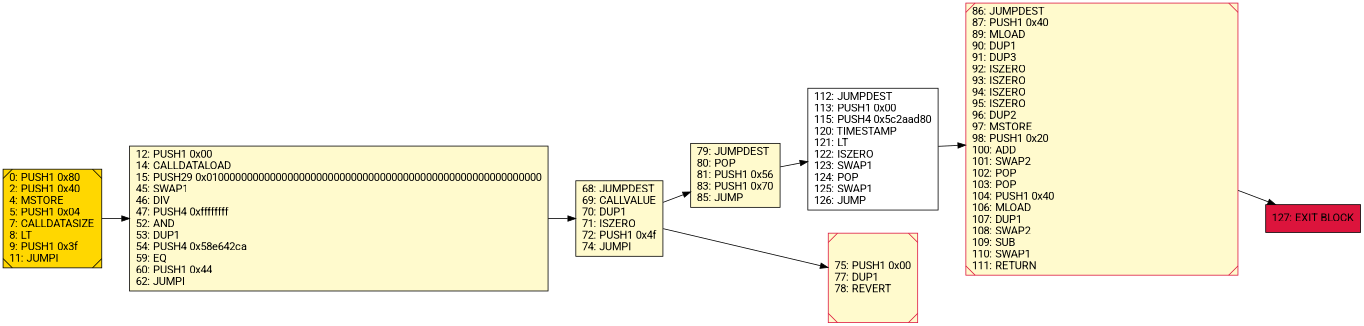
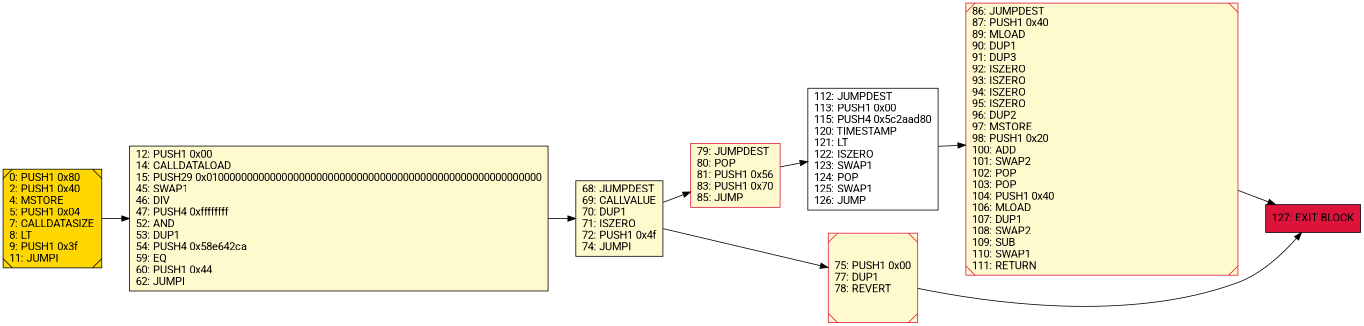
(735, 175) -> (735, 175)
none -> (1115, 305)
